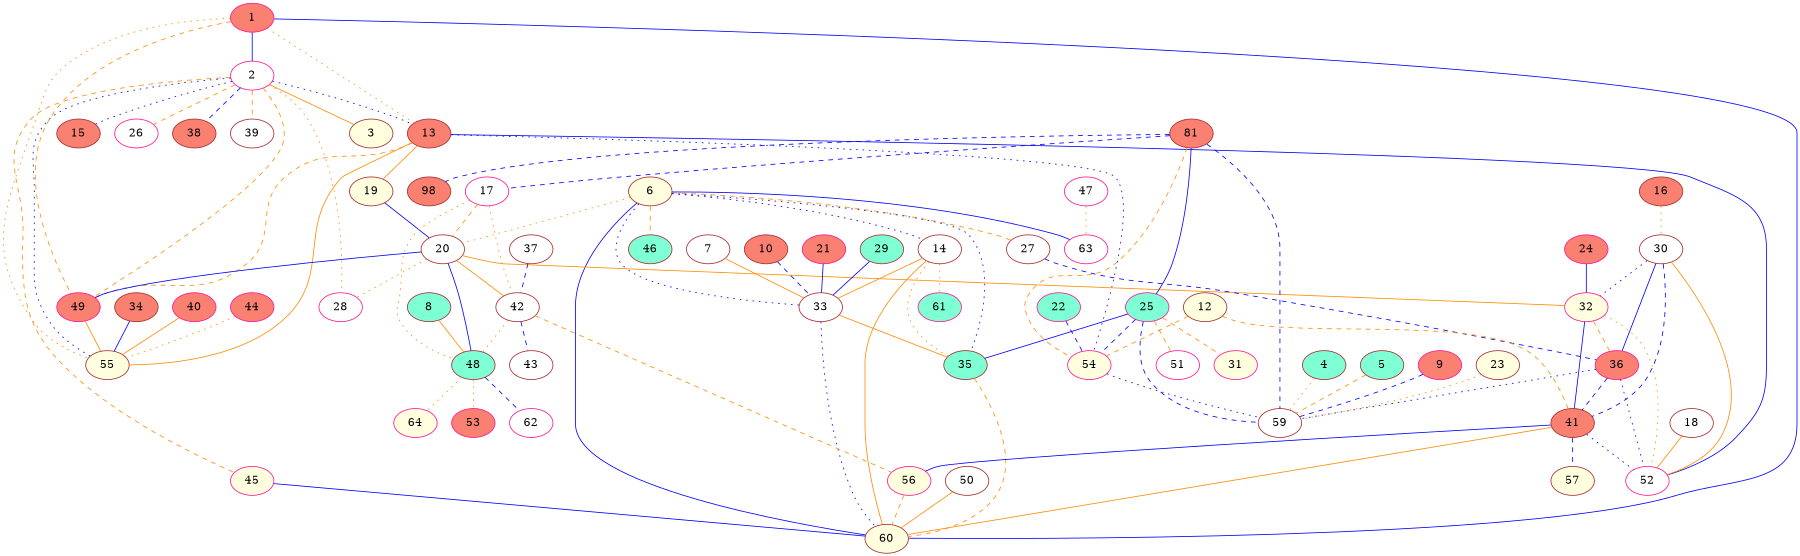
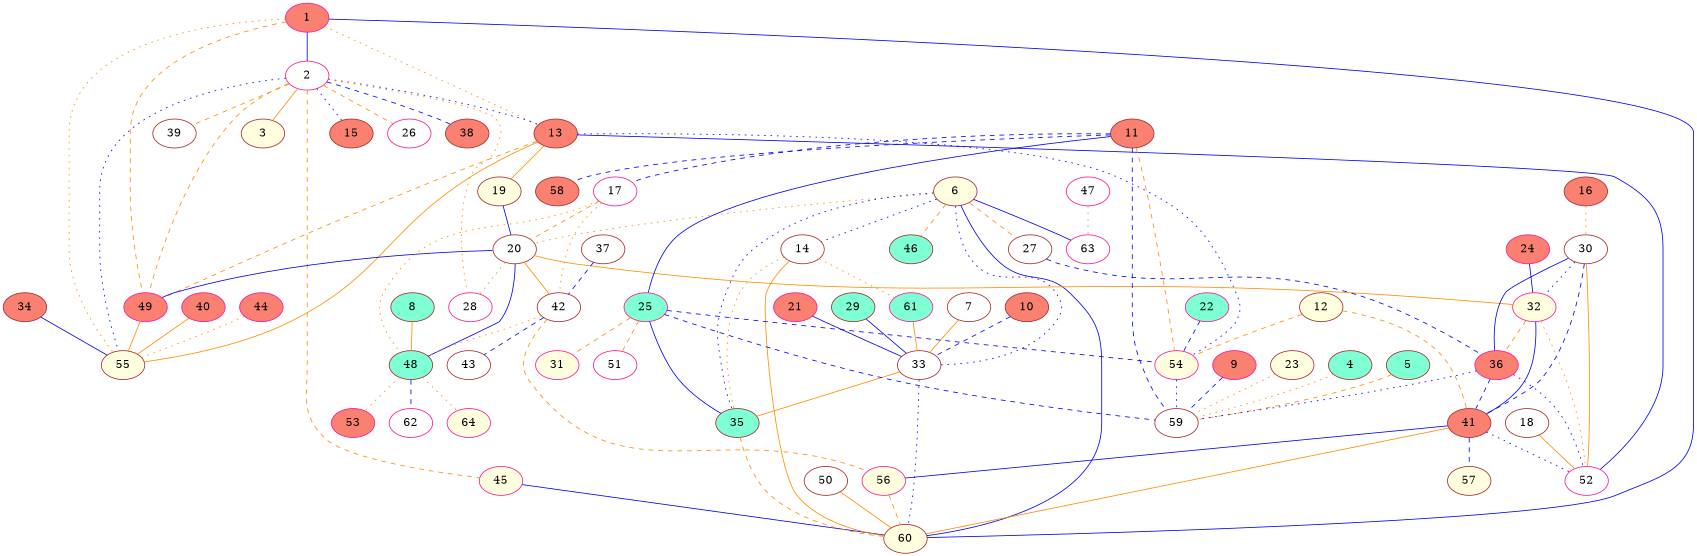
(1191, 133) -> (1132, 133)
(429, 191) -> (557, 191)
(889, 274) -> (915, 332)
